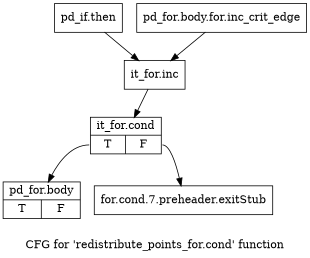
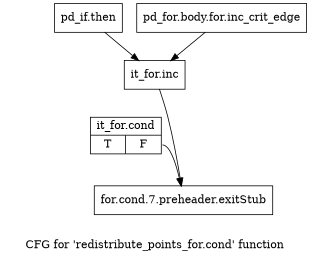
(143, 100) -> (172, 133)
(42, 200) -> none
